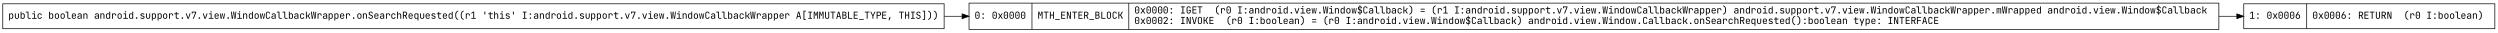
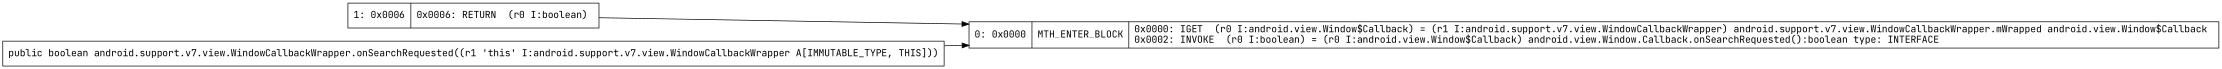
(2228, 16) -> (780, 21)
